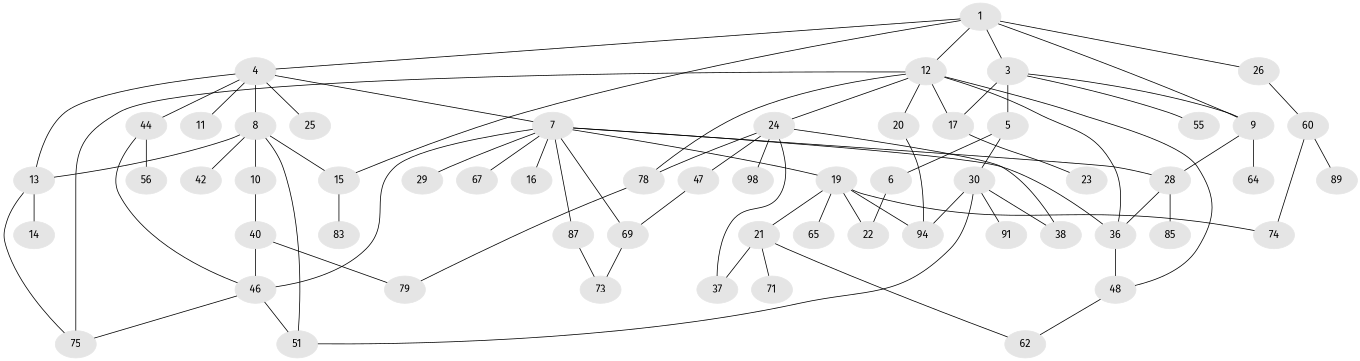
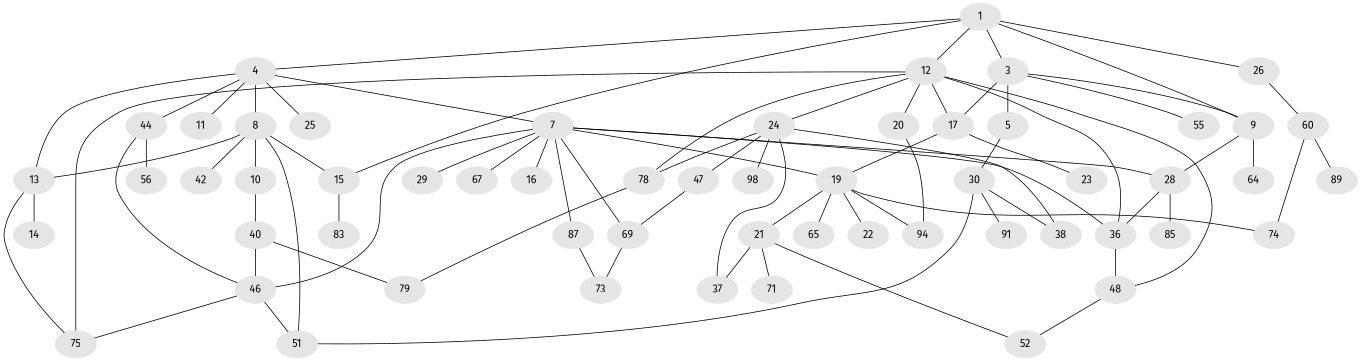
none -> (886, 157)
(891, 180) -> none
(950, 206) -> none
(1025, 344) -> (1025, 344)
